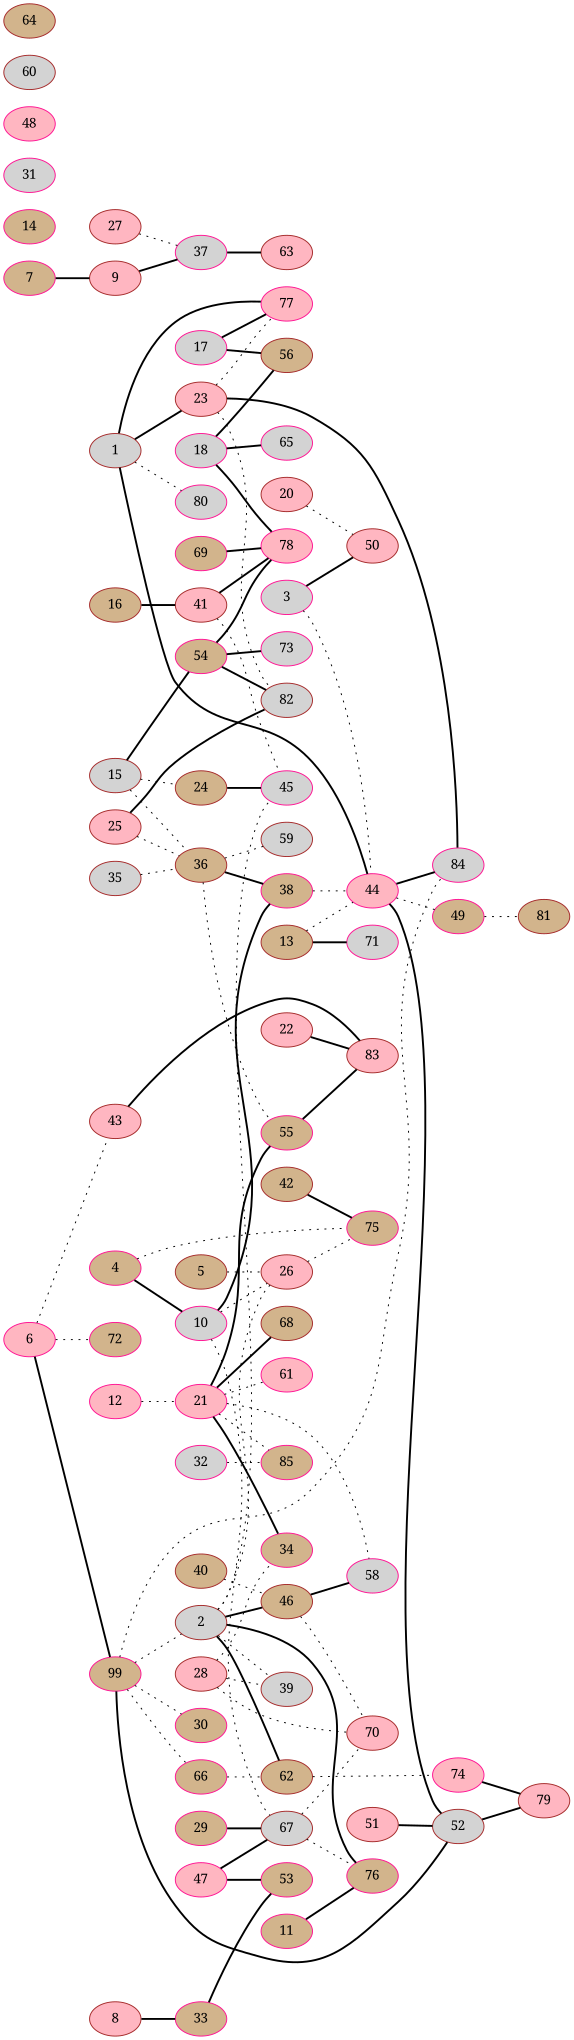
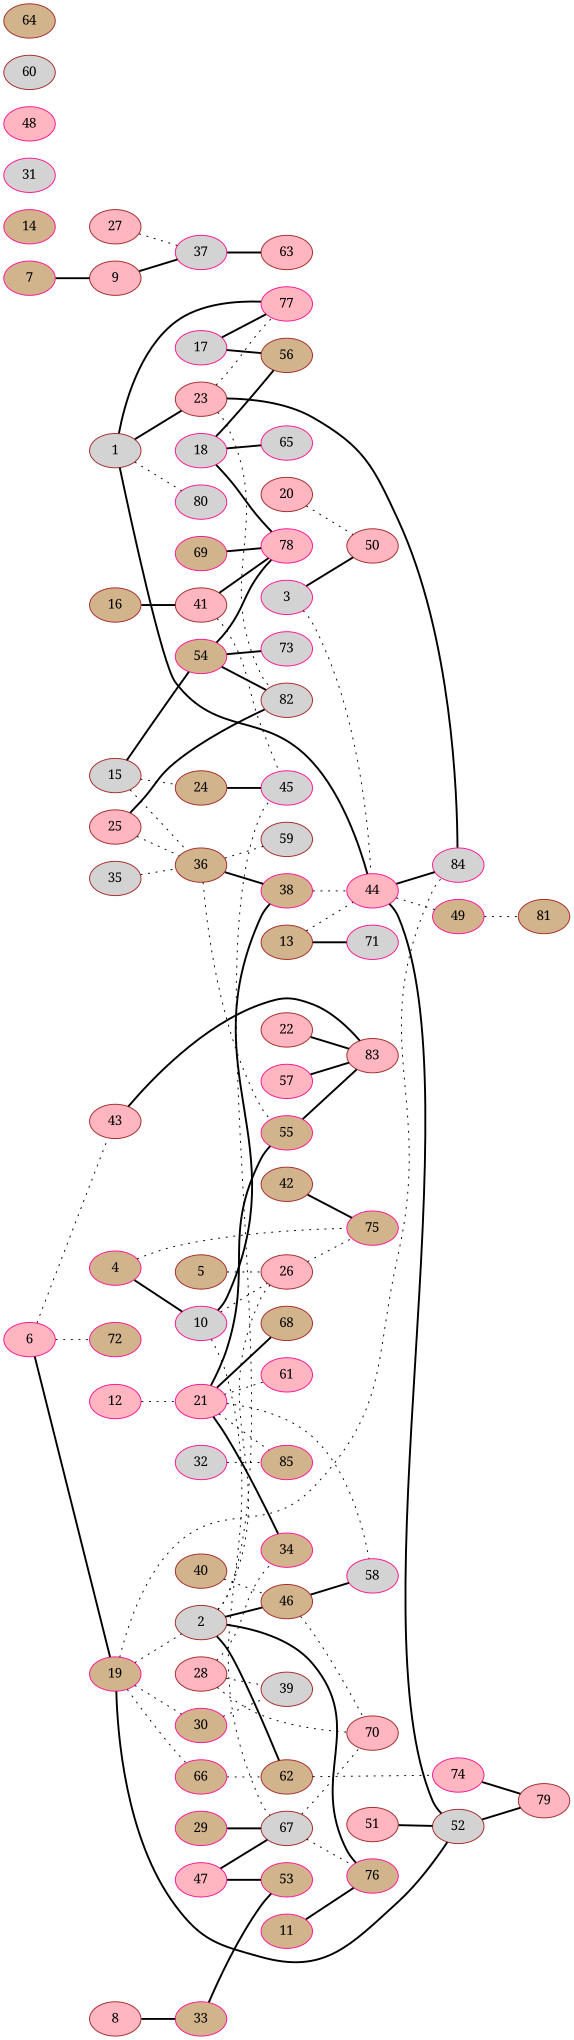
none -> (287, 1081)
(244, 1656) -> (244, 1707)
(115, 1674) -> (115, 1674)
